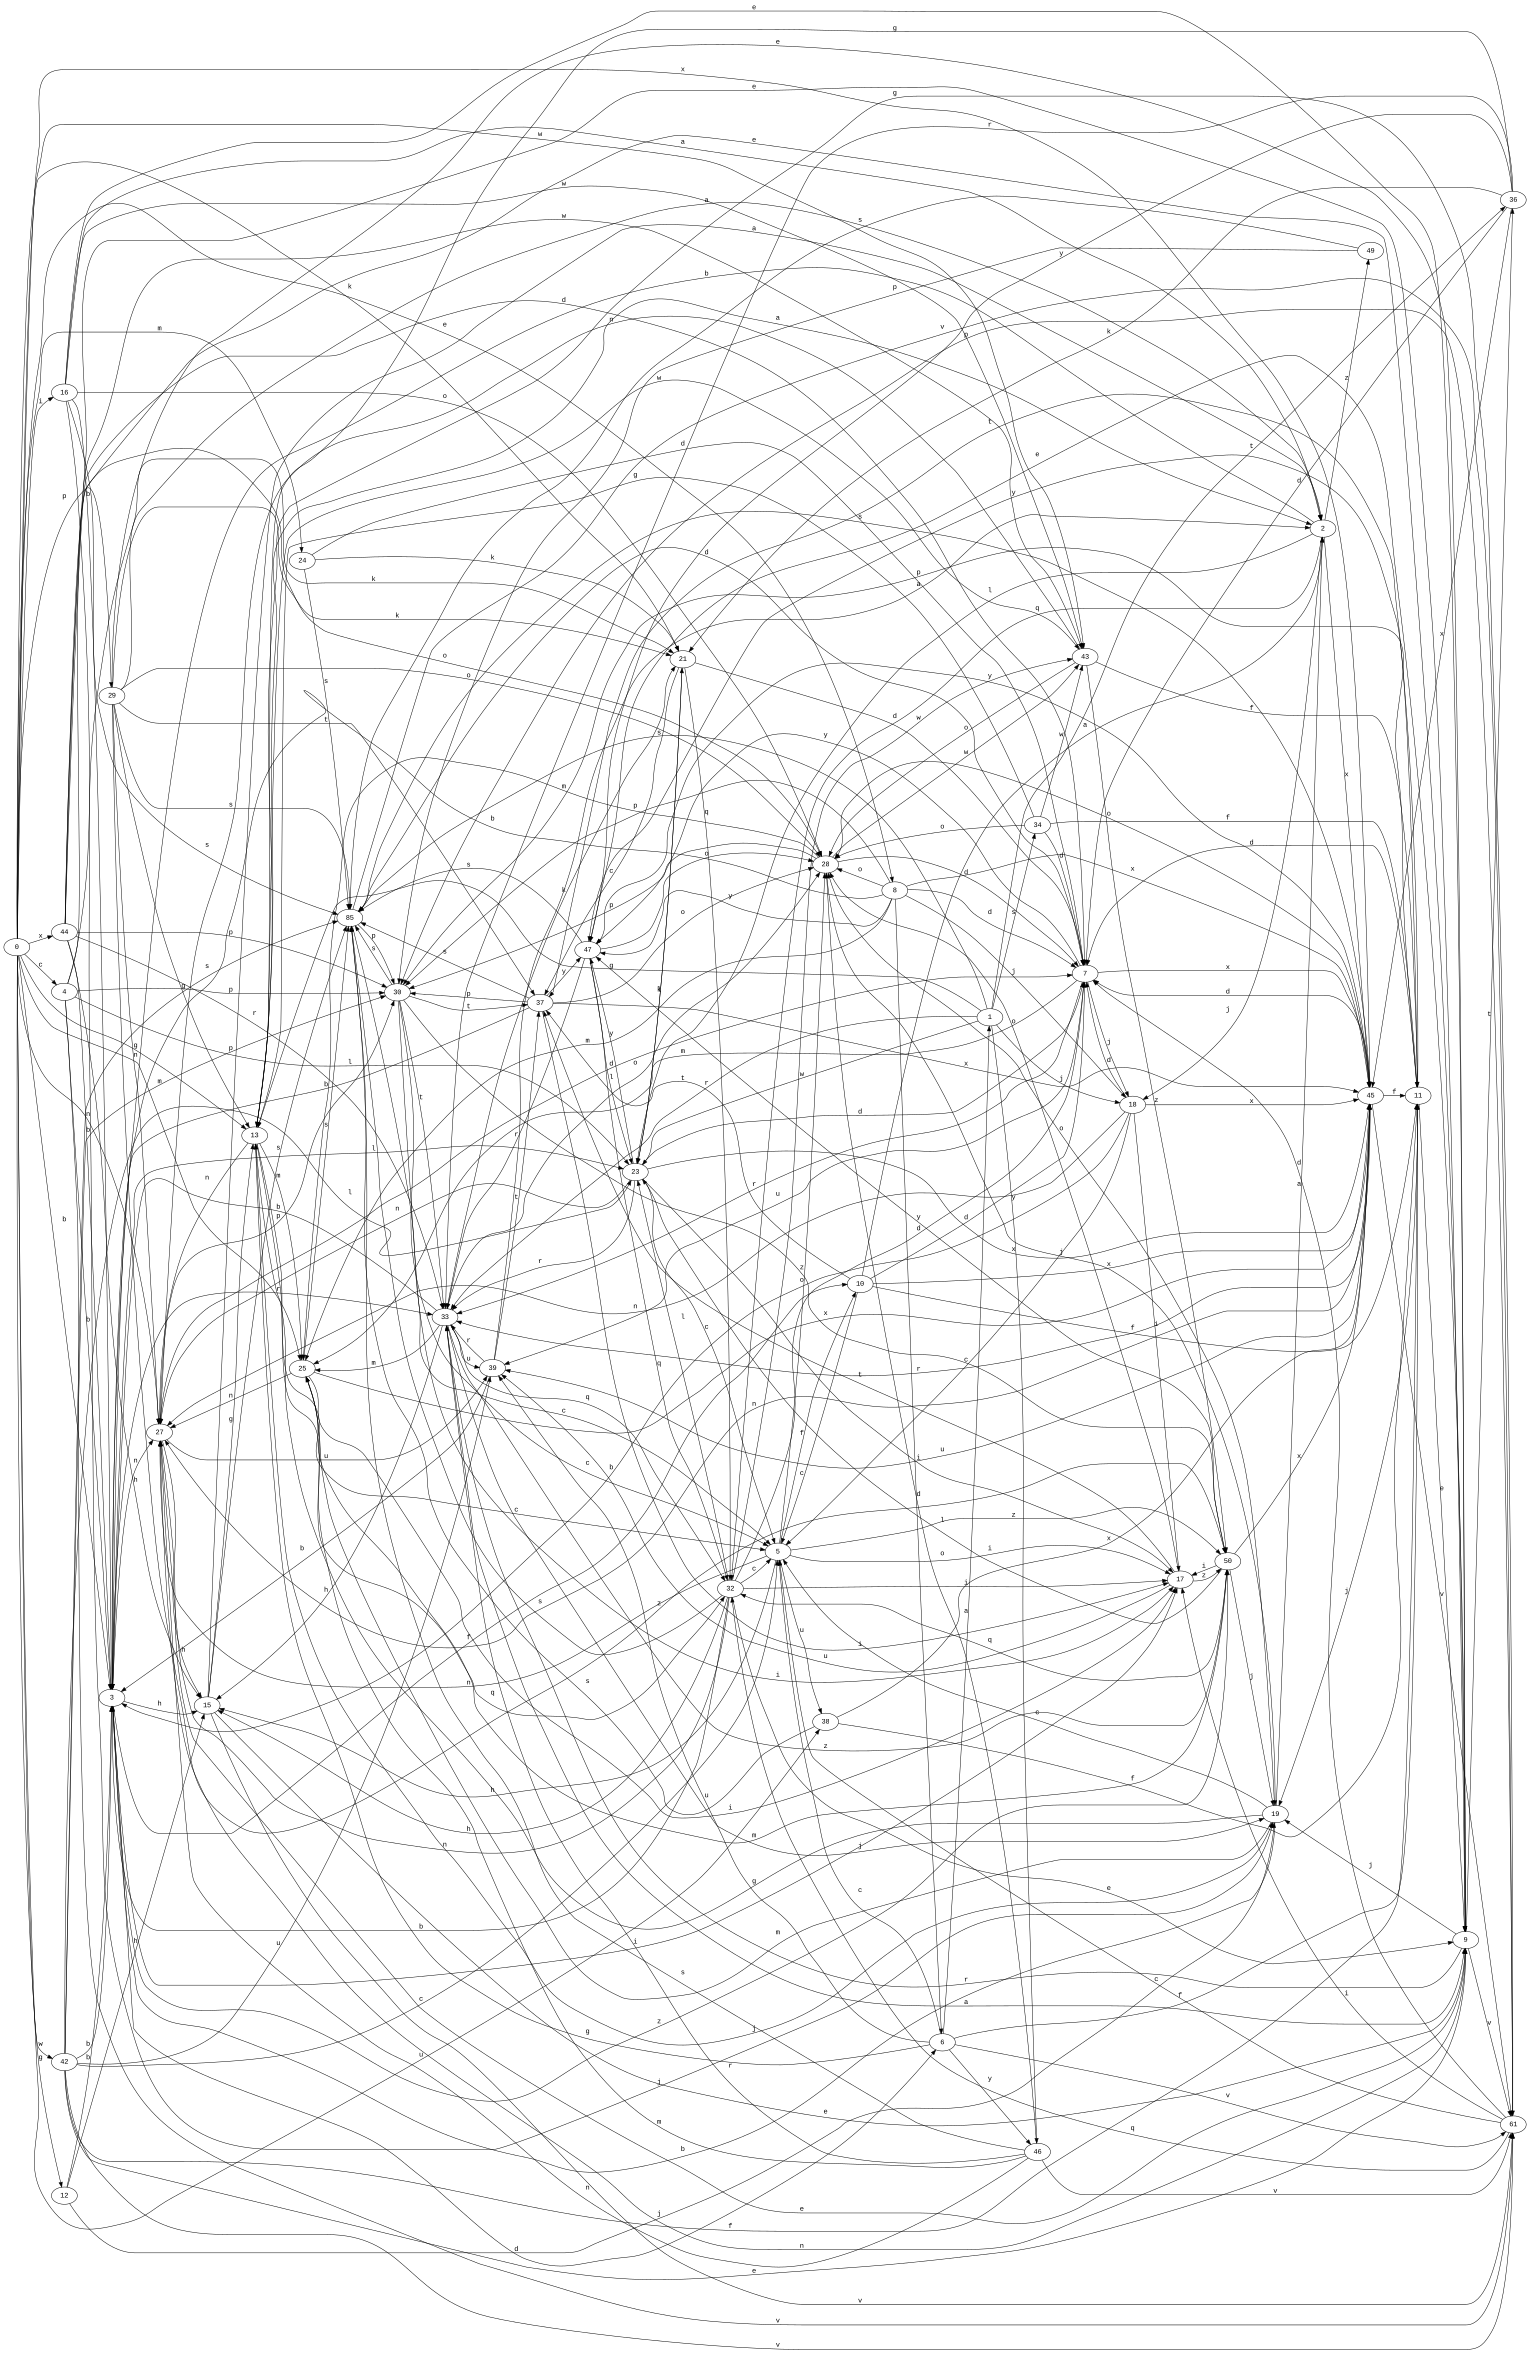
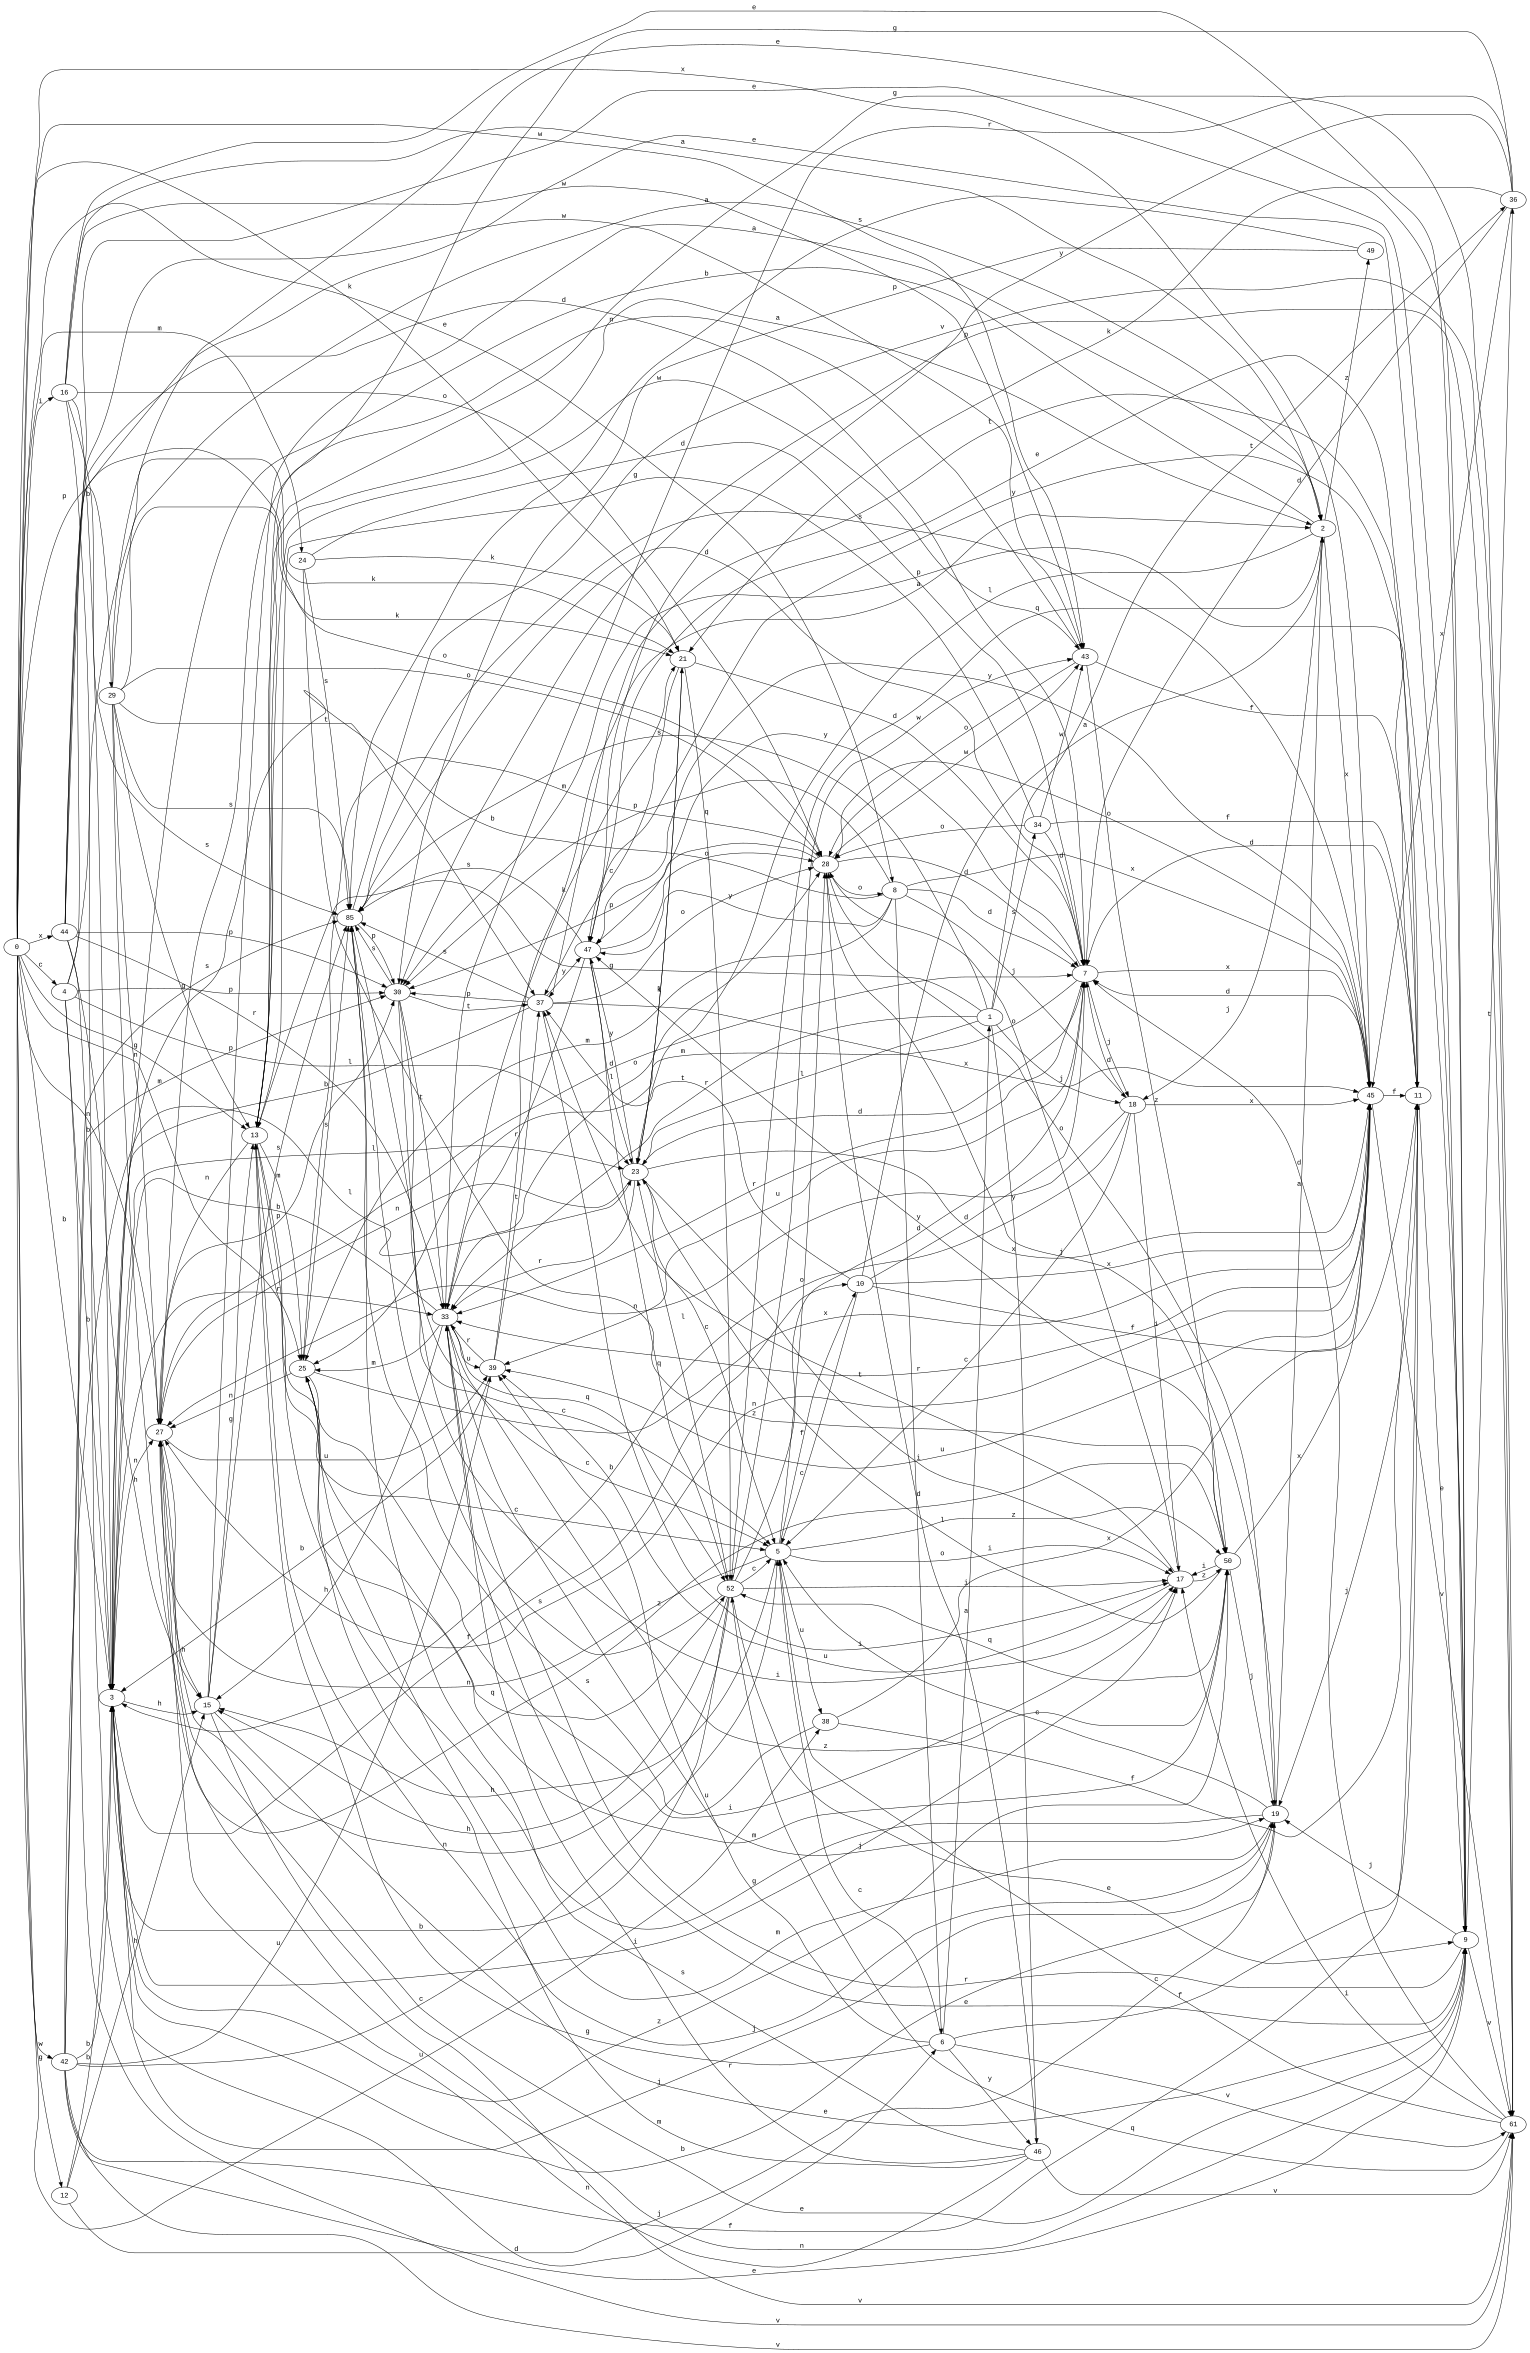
(862, 878) -> (850, 892)
(802, 1074) -> (802, 1074)
(814, 1314) -> (569, 1292)
(730, 1589) -> (730, 1589)
(966, 2002) -> (966, 2002)
